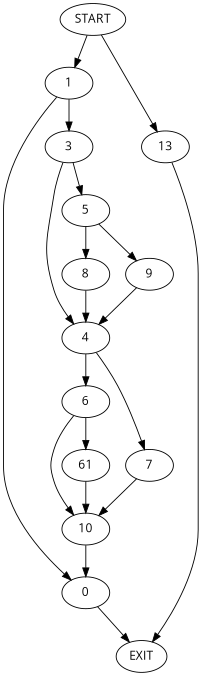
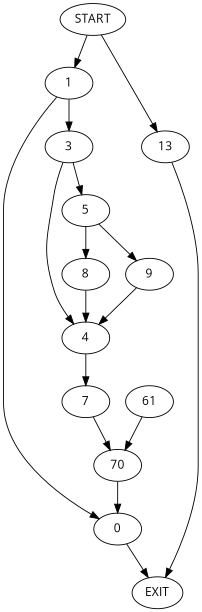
(86, 402) -> none
(86, 529) -> (118, 465)
